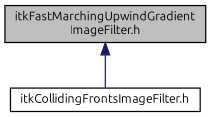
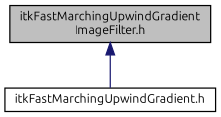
(105, 100) -> (110, 100)
